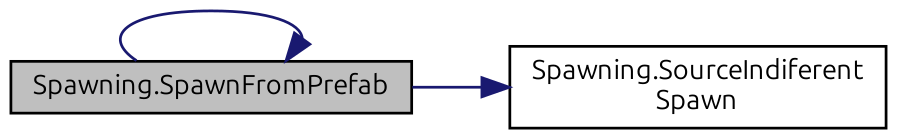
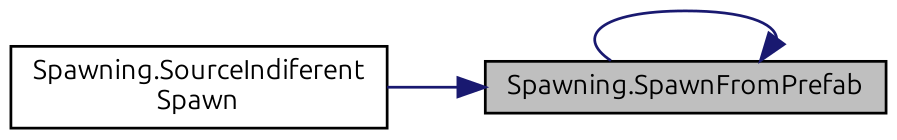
(447, 87) -> (422, 87)
